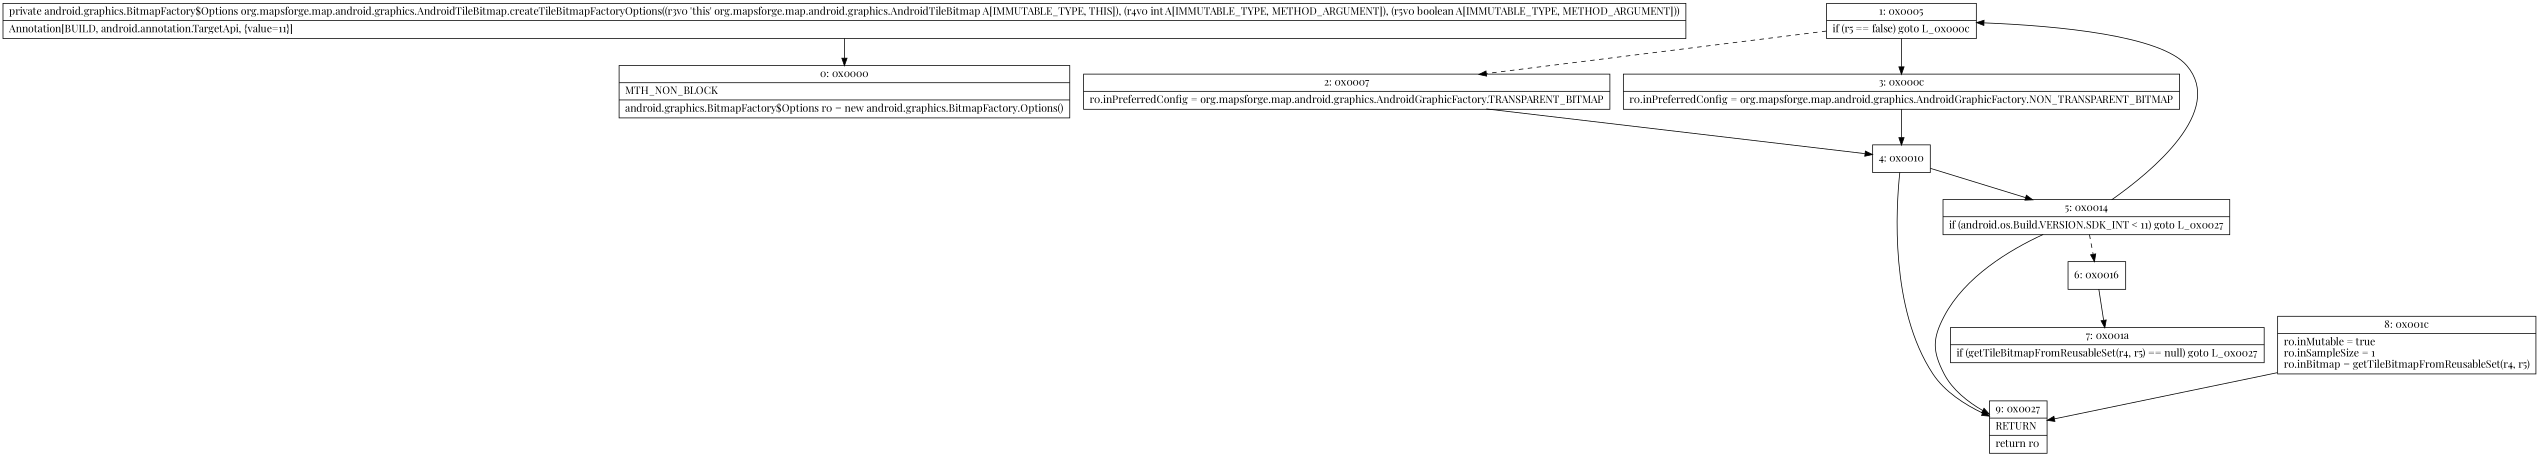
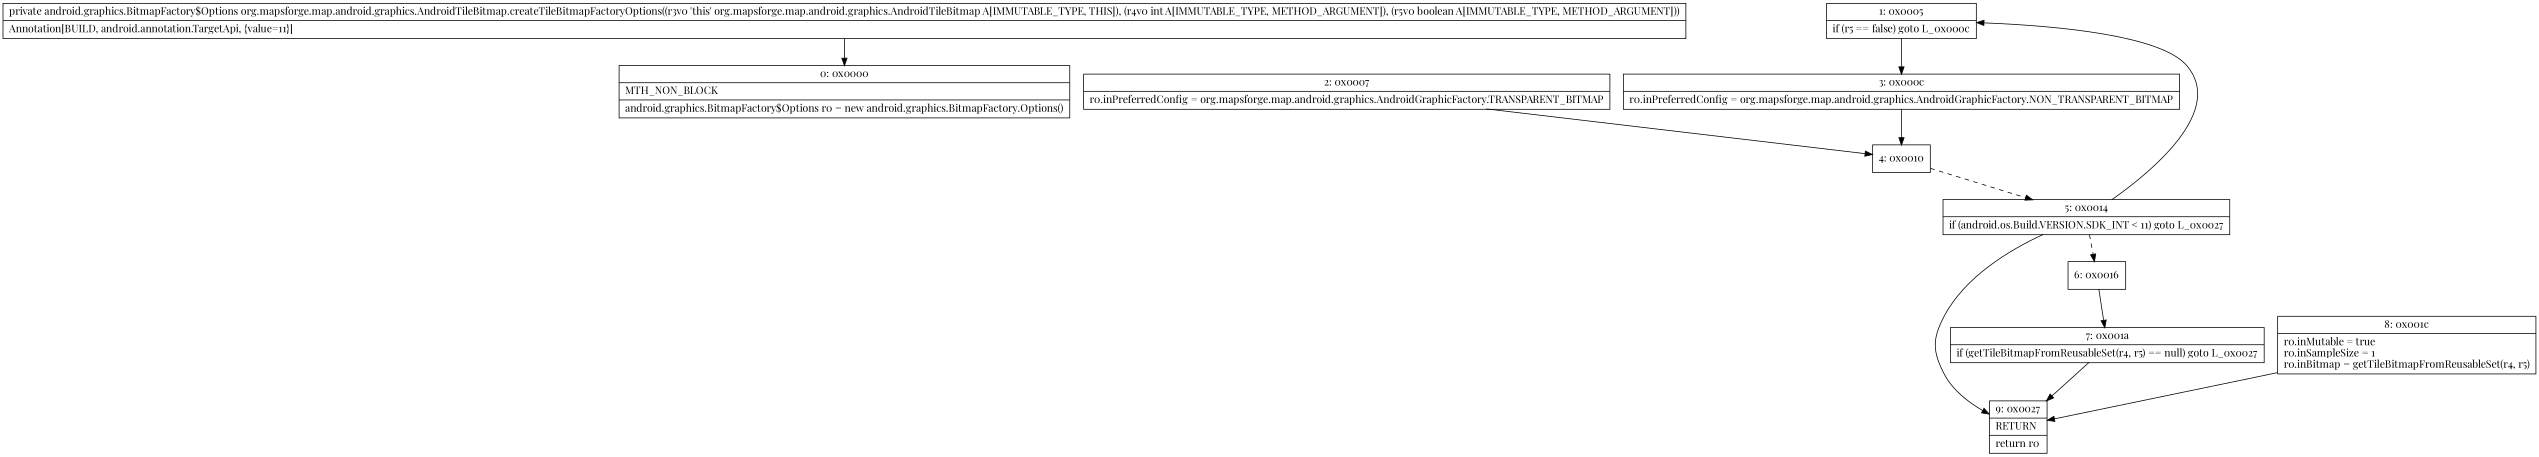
(1656, 52) -> none
(1978, 183) -> (1978, 183)
(1906, 307) -> (2071, 379)
